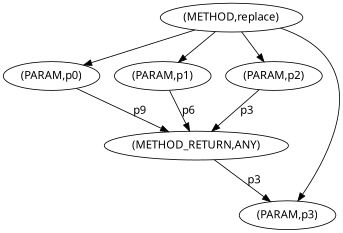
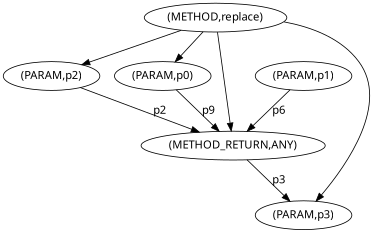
(200, 44) -> (224, 78)
(247, 111) -> (160, 111)
